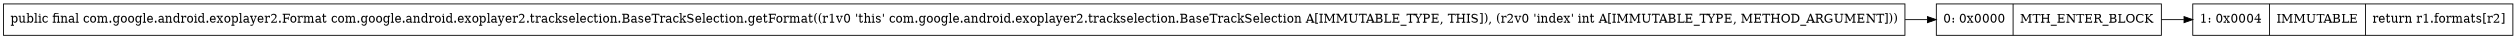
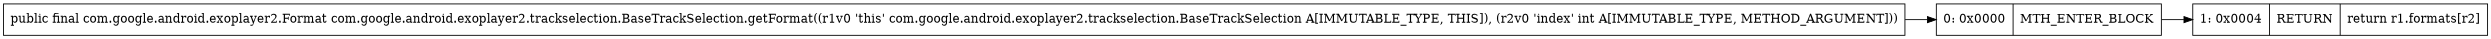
(2317, 19) -> (2305, 19)
